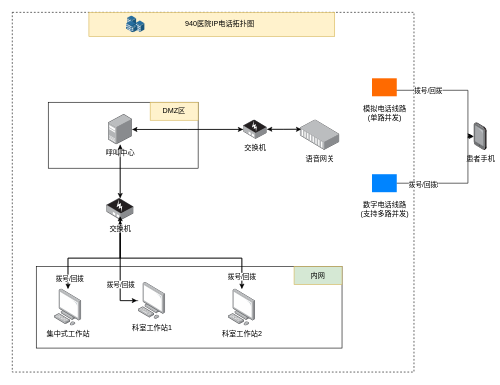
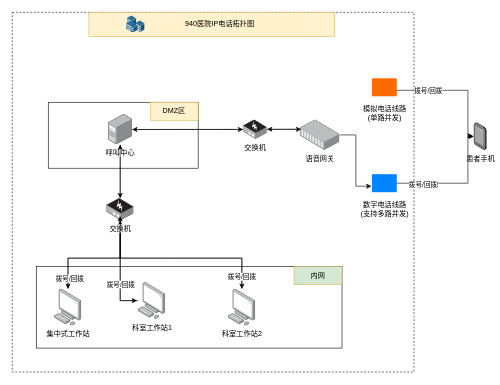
none -> (355, 135)
